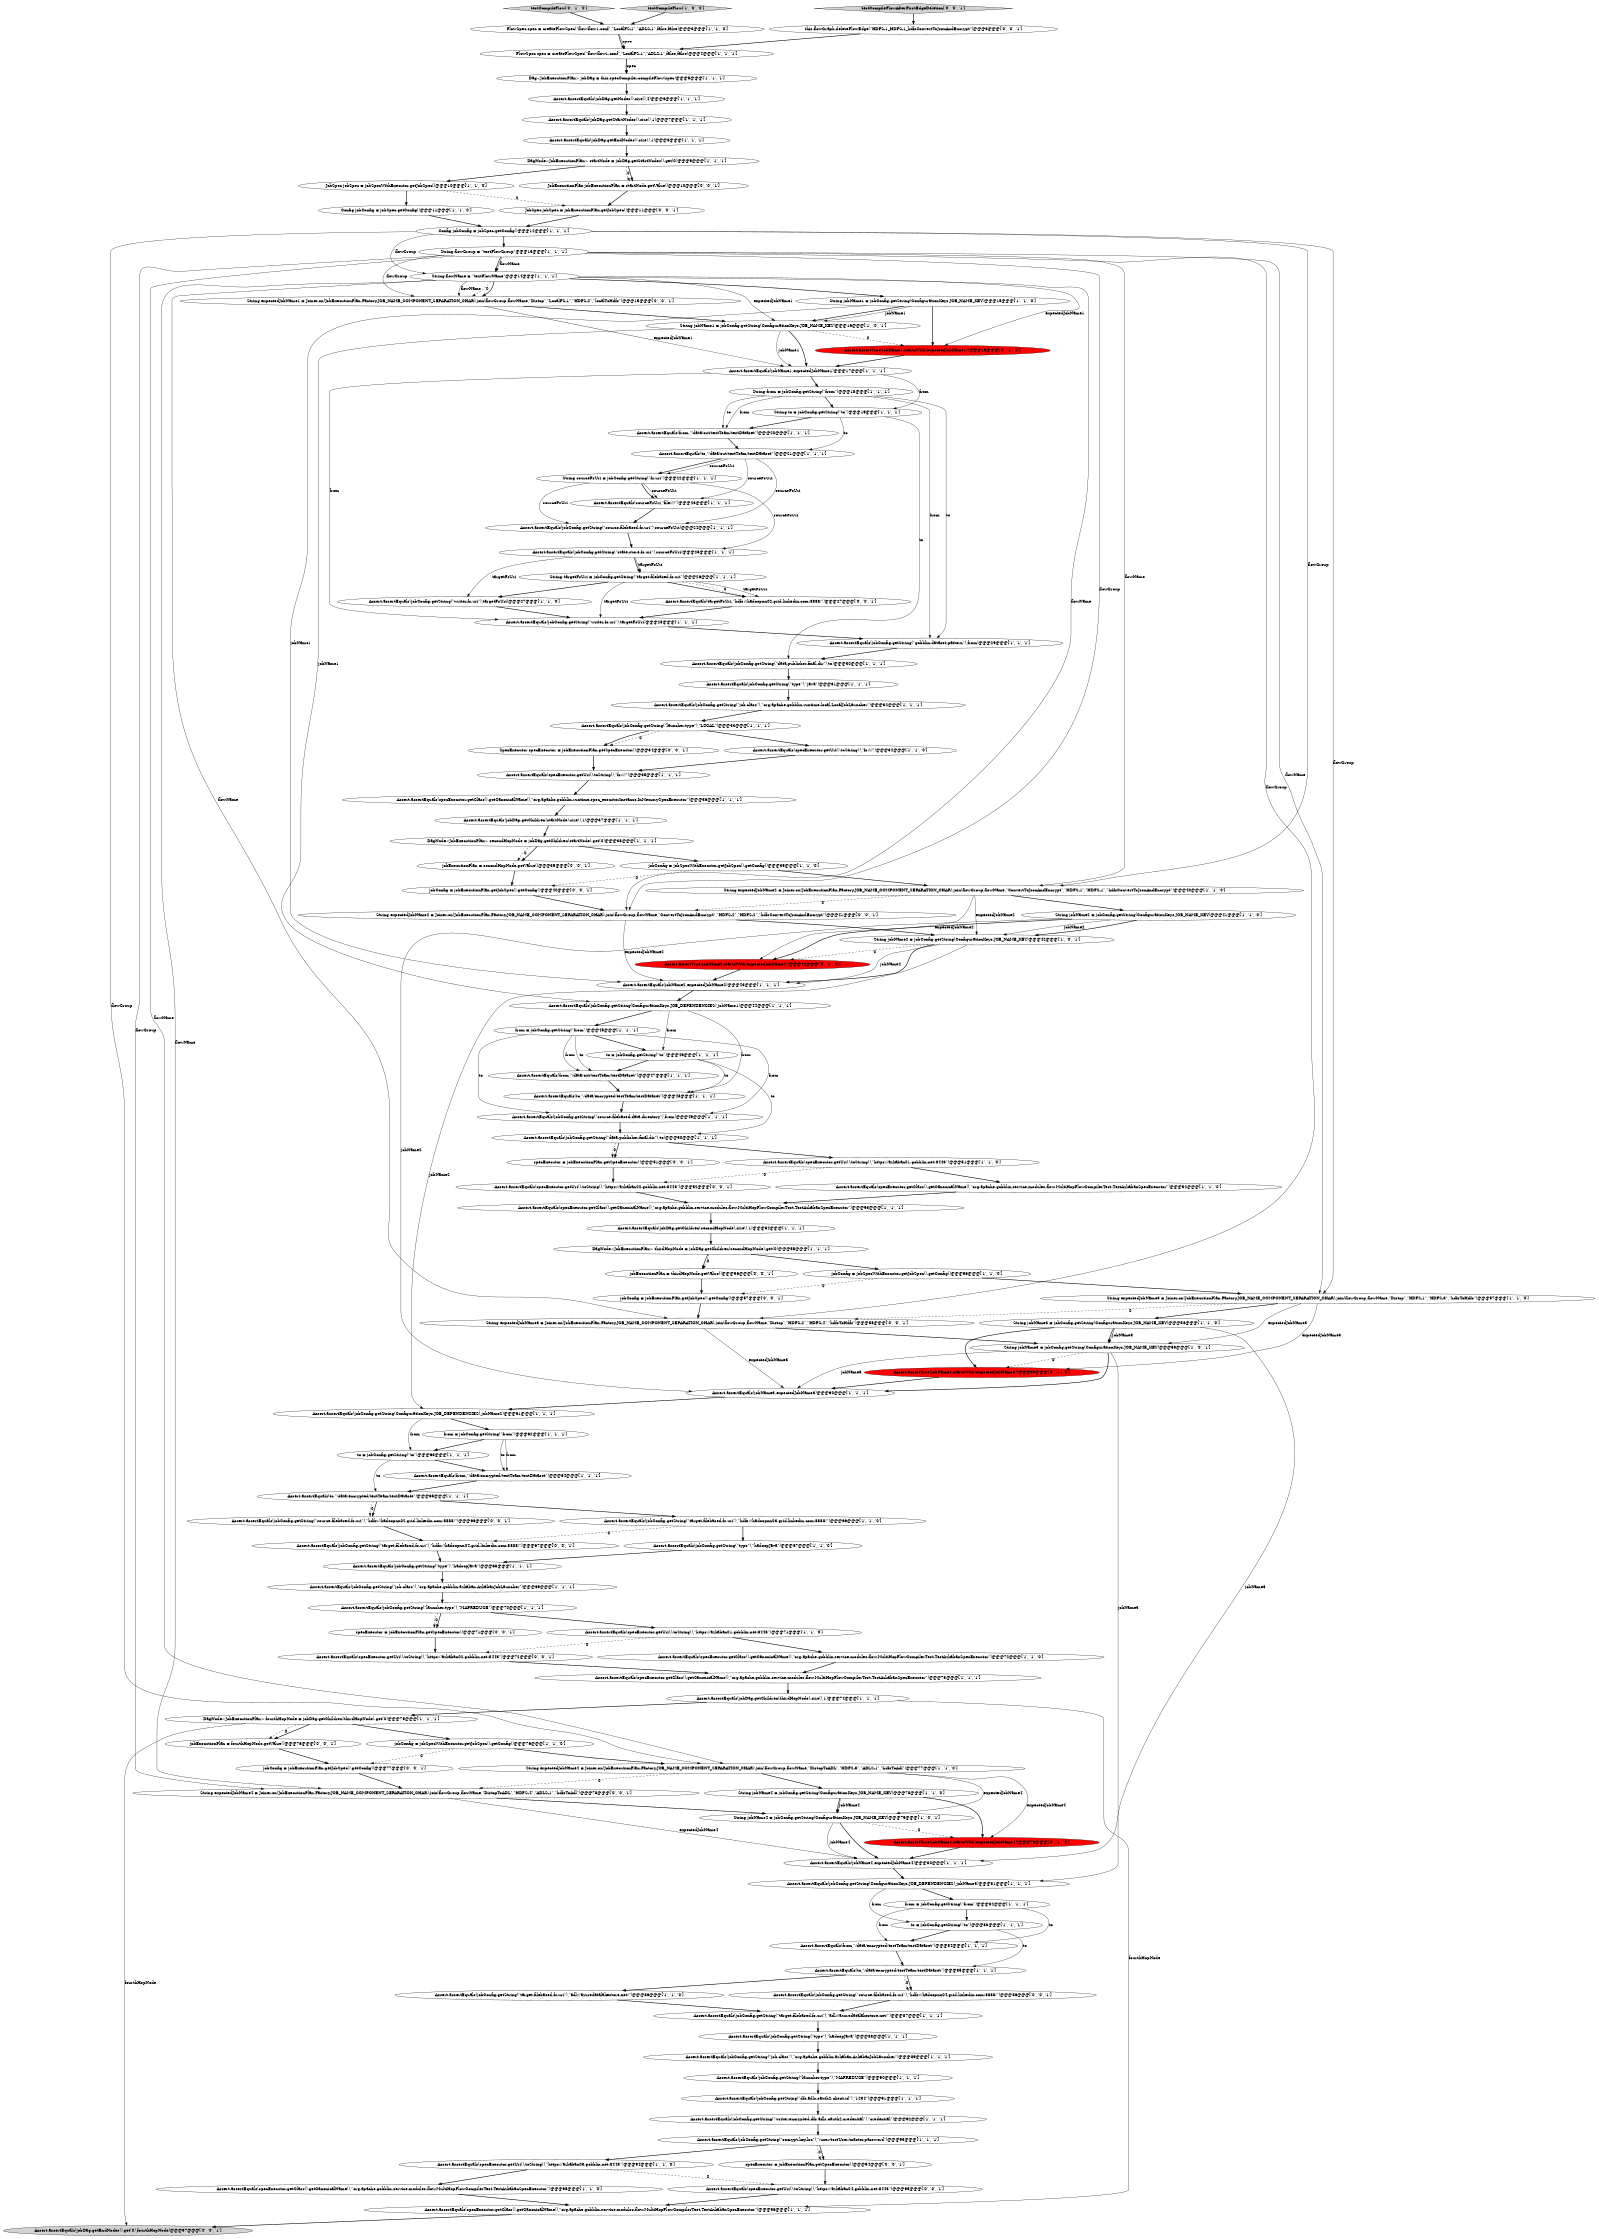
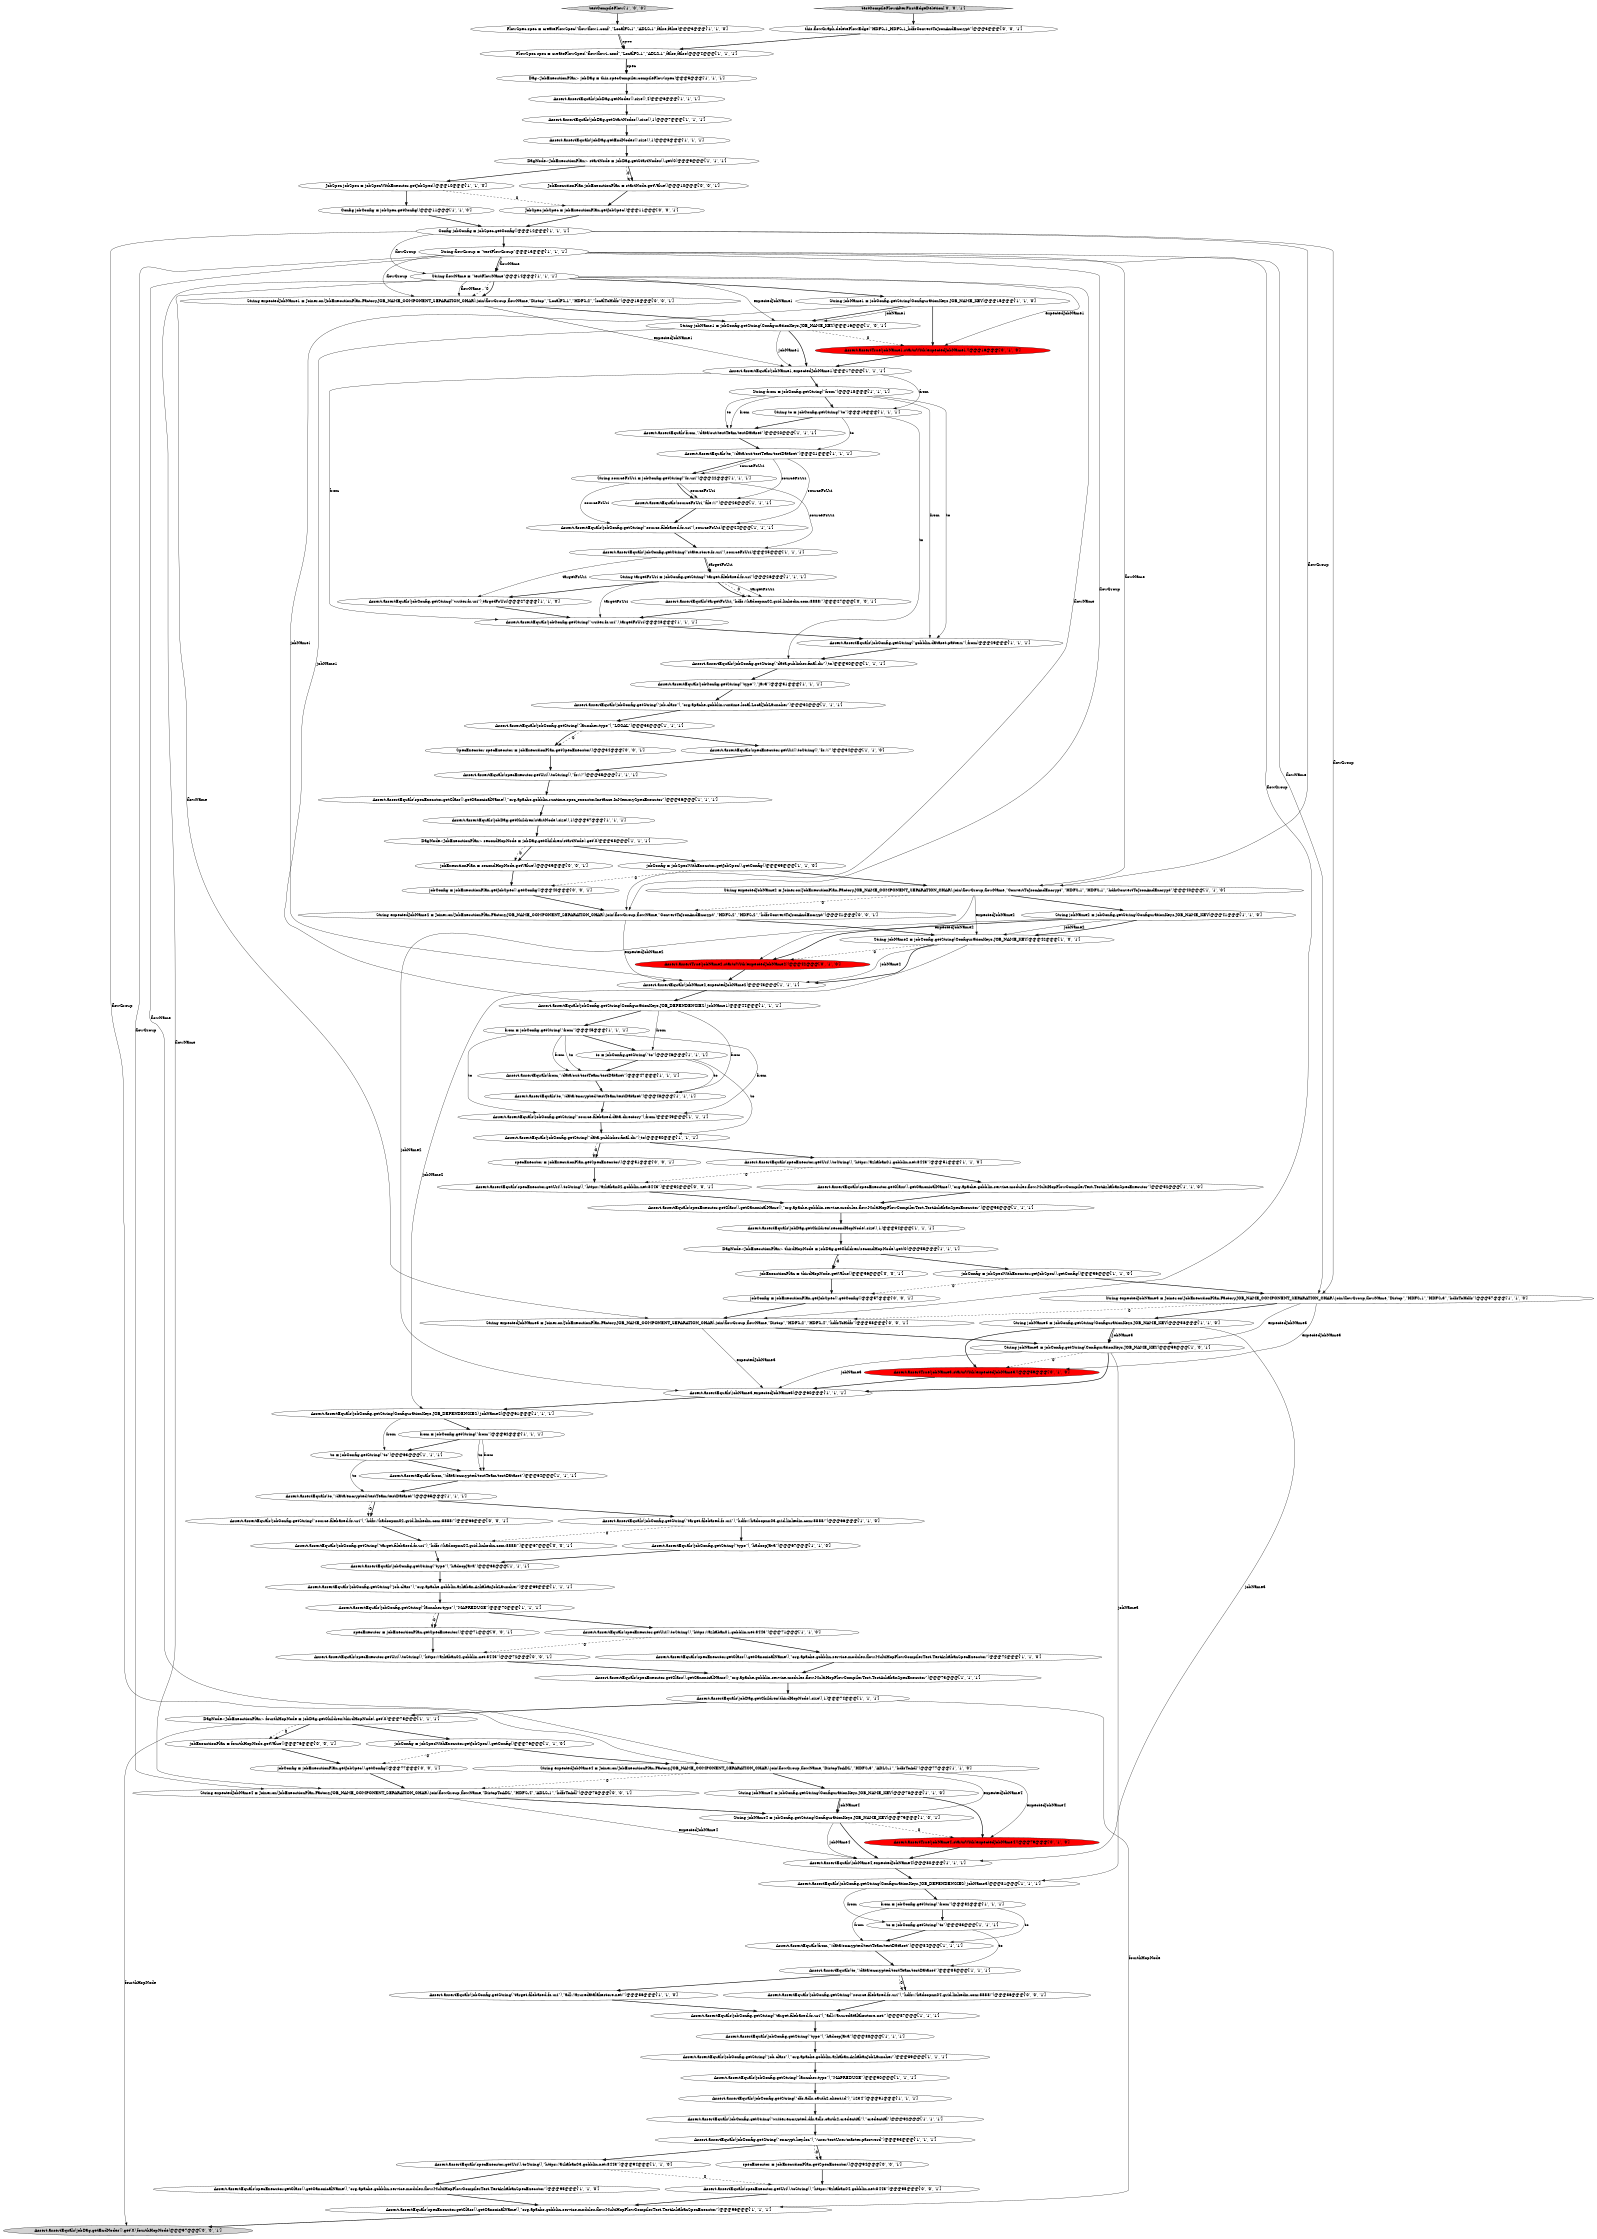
(559, 8) -> none
